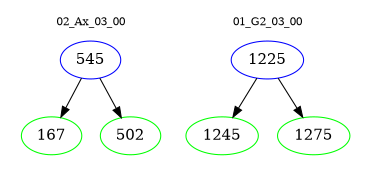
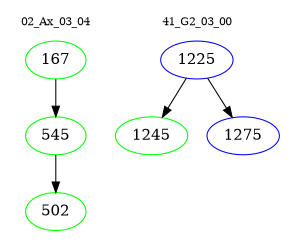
(91, 23) -> (56, 23)
(268, 23) -> (197, 23)
(91, 60) -> (56, 136)
(74, 93) -> (56, 93)
(314, 136) -> (243, 136)
